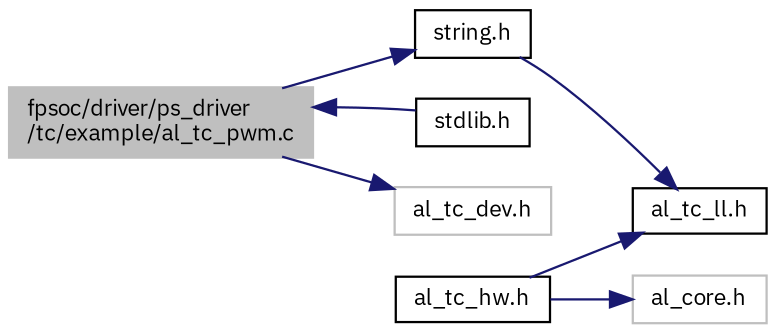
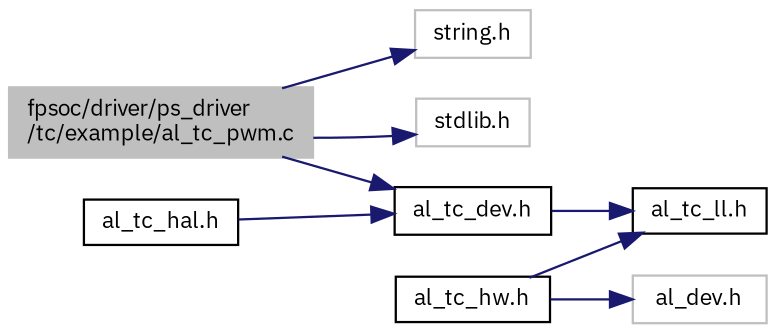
(473, 34) -> (473, 34)
(376, 108) -> (353, 137)
(593, 111) -> (581, 211)
(473, 122) -> (473, 122)
(473, 211) -> (473, 211)
none -> (161, 222)
(700, 299) -> (700, 299)
